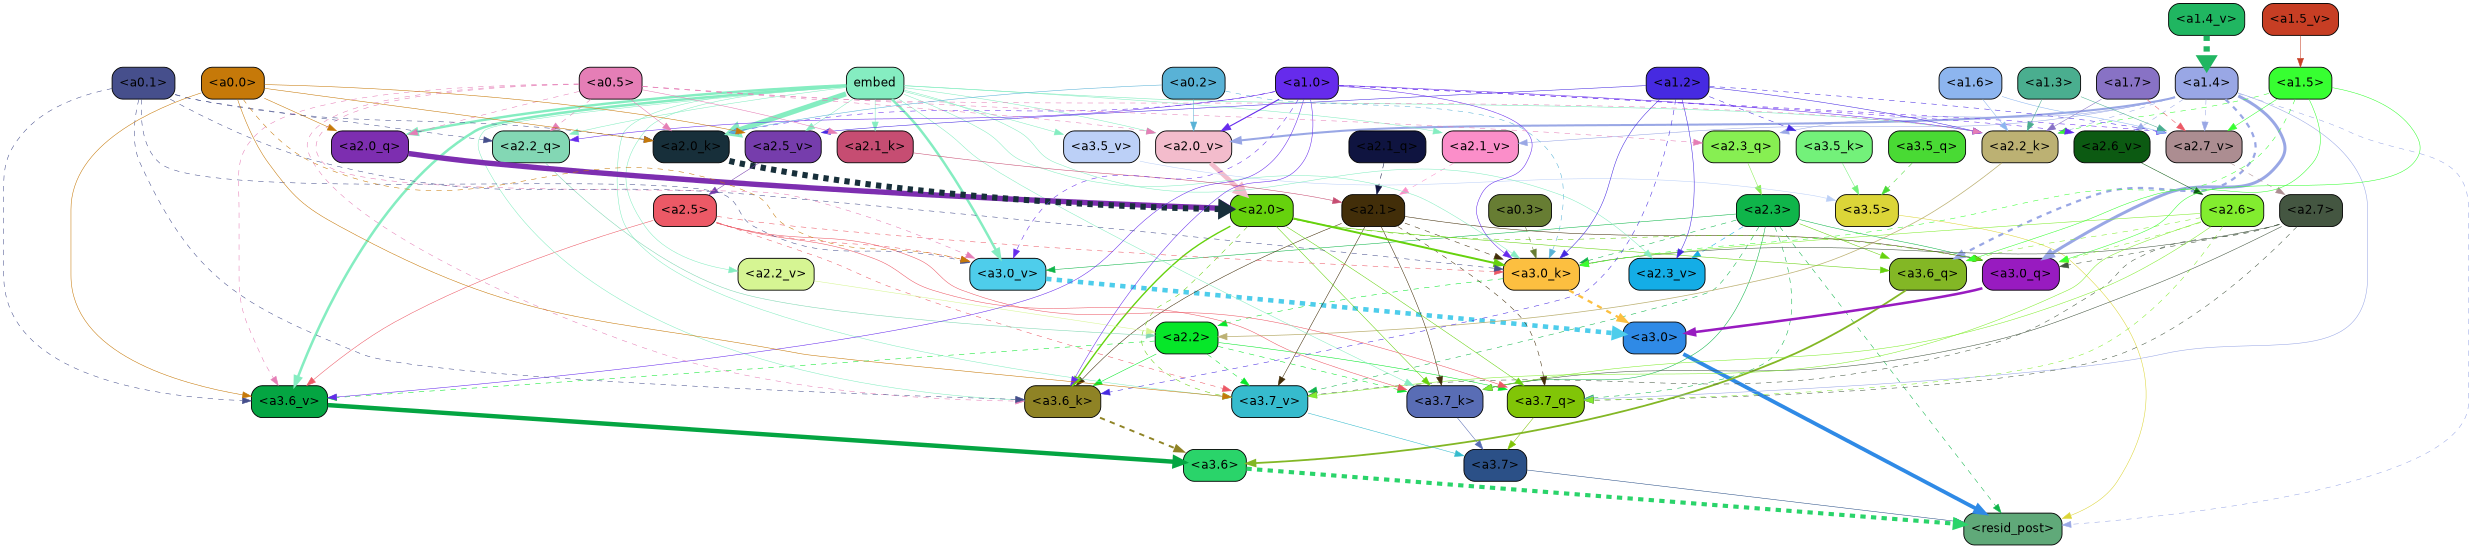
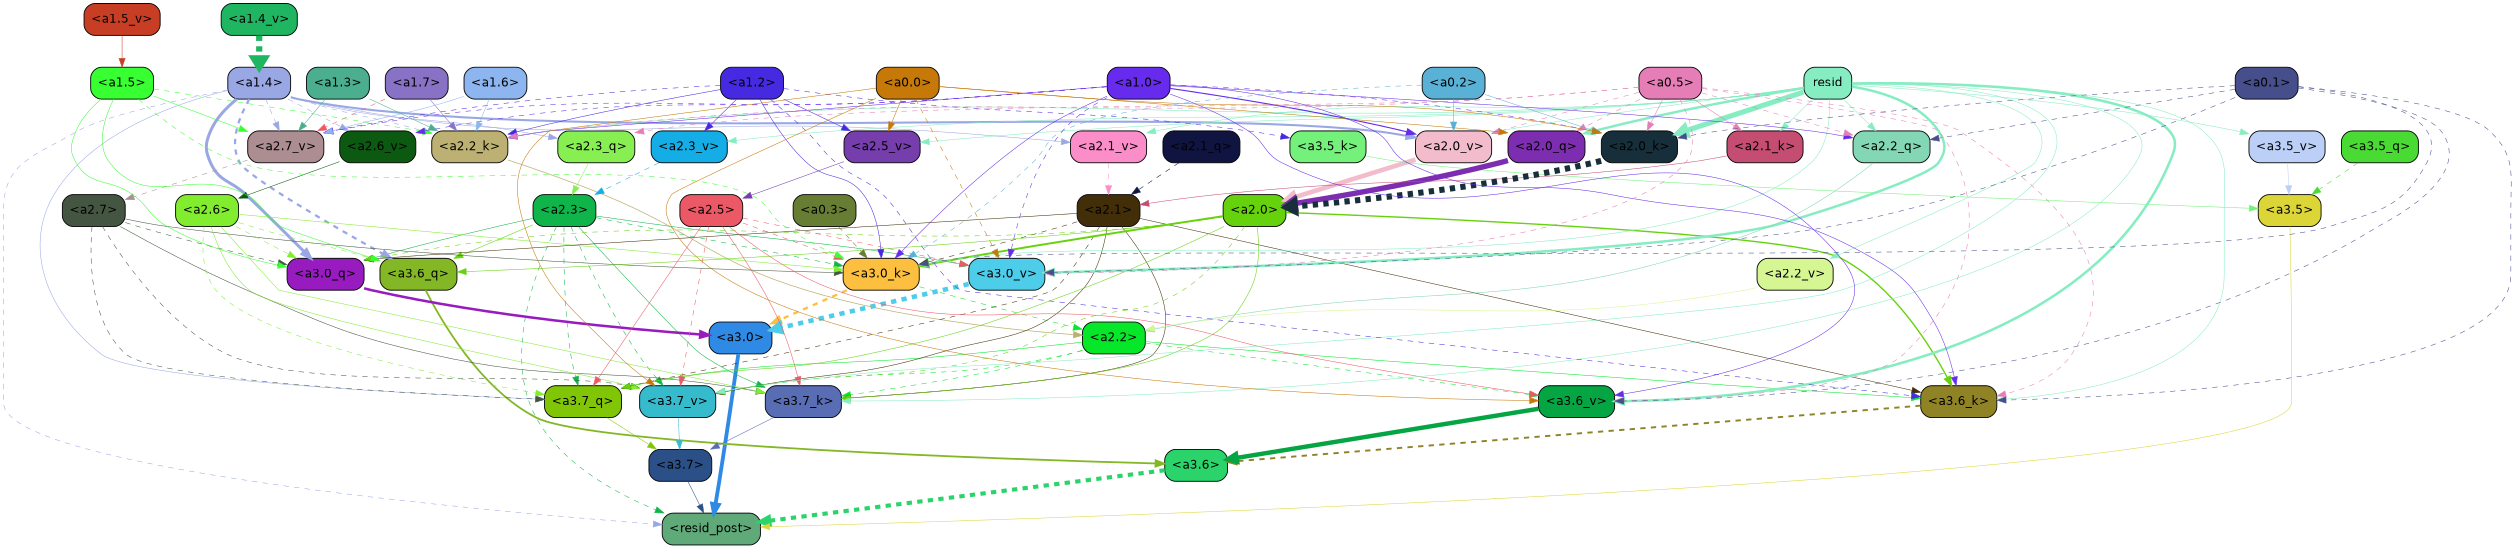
(875, 83) -> (1828, 83)
(1721, 240) -> (621, 182)
